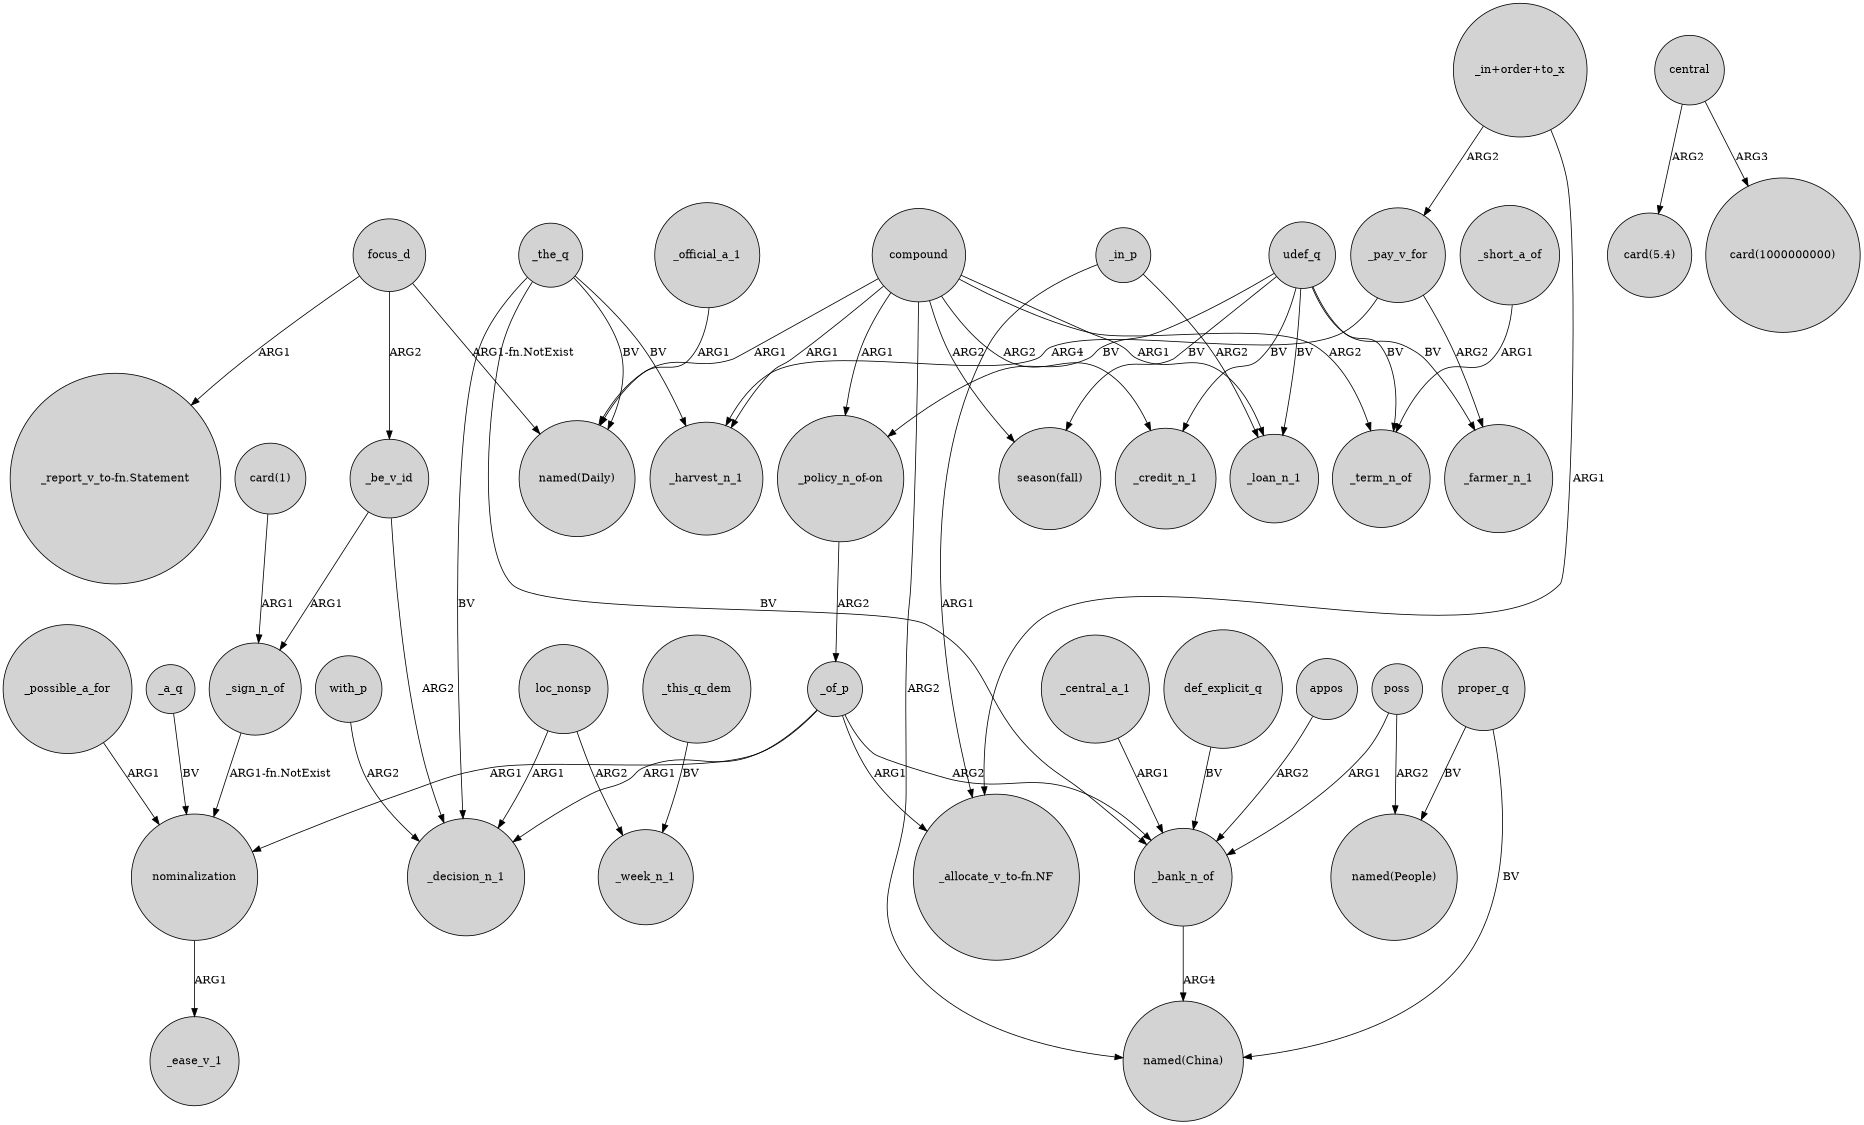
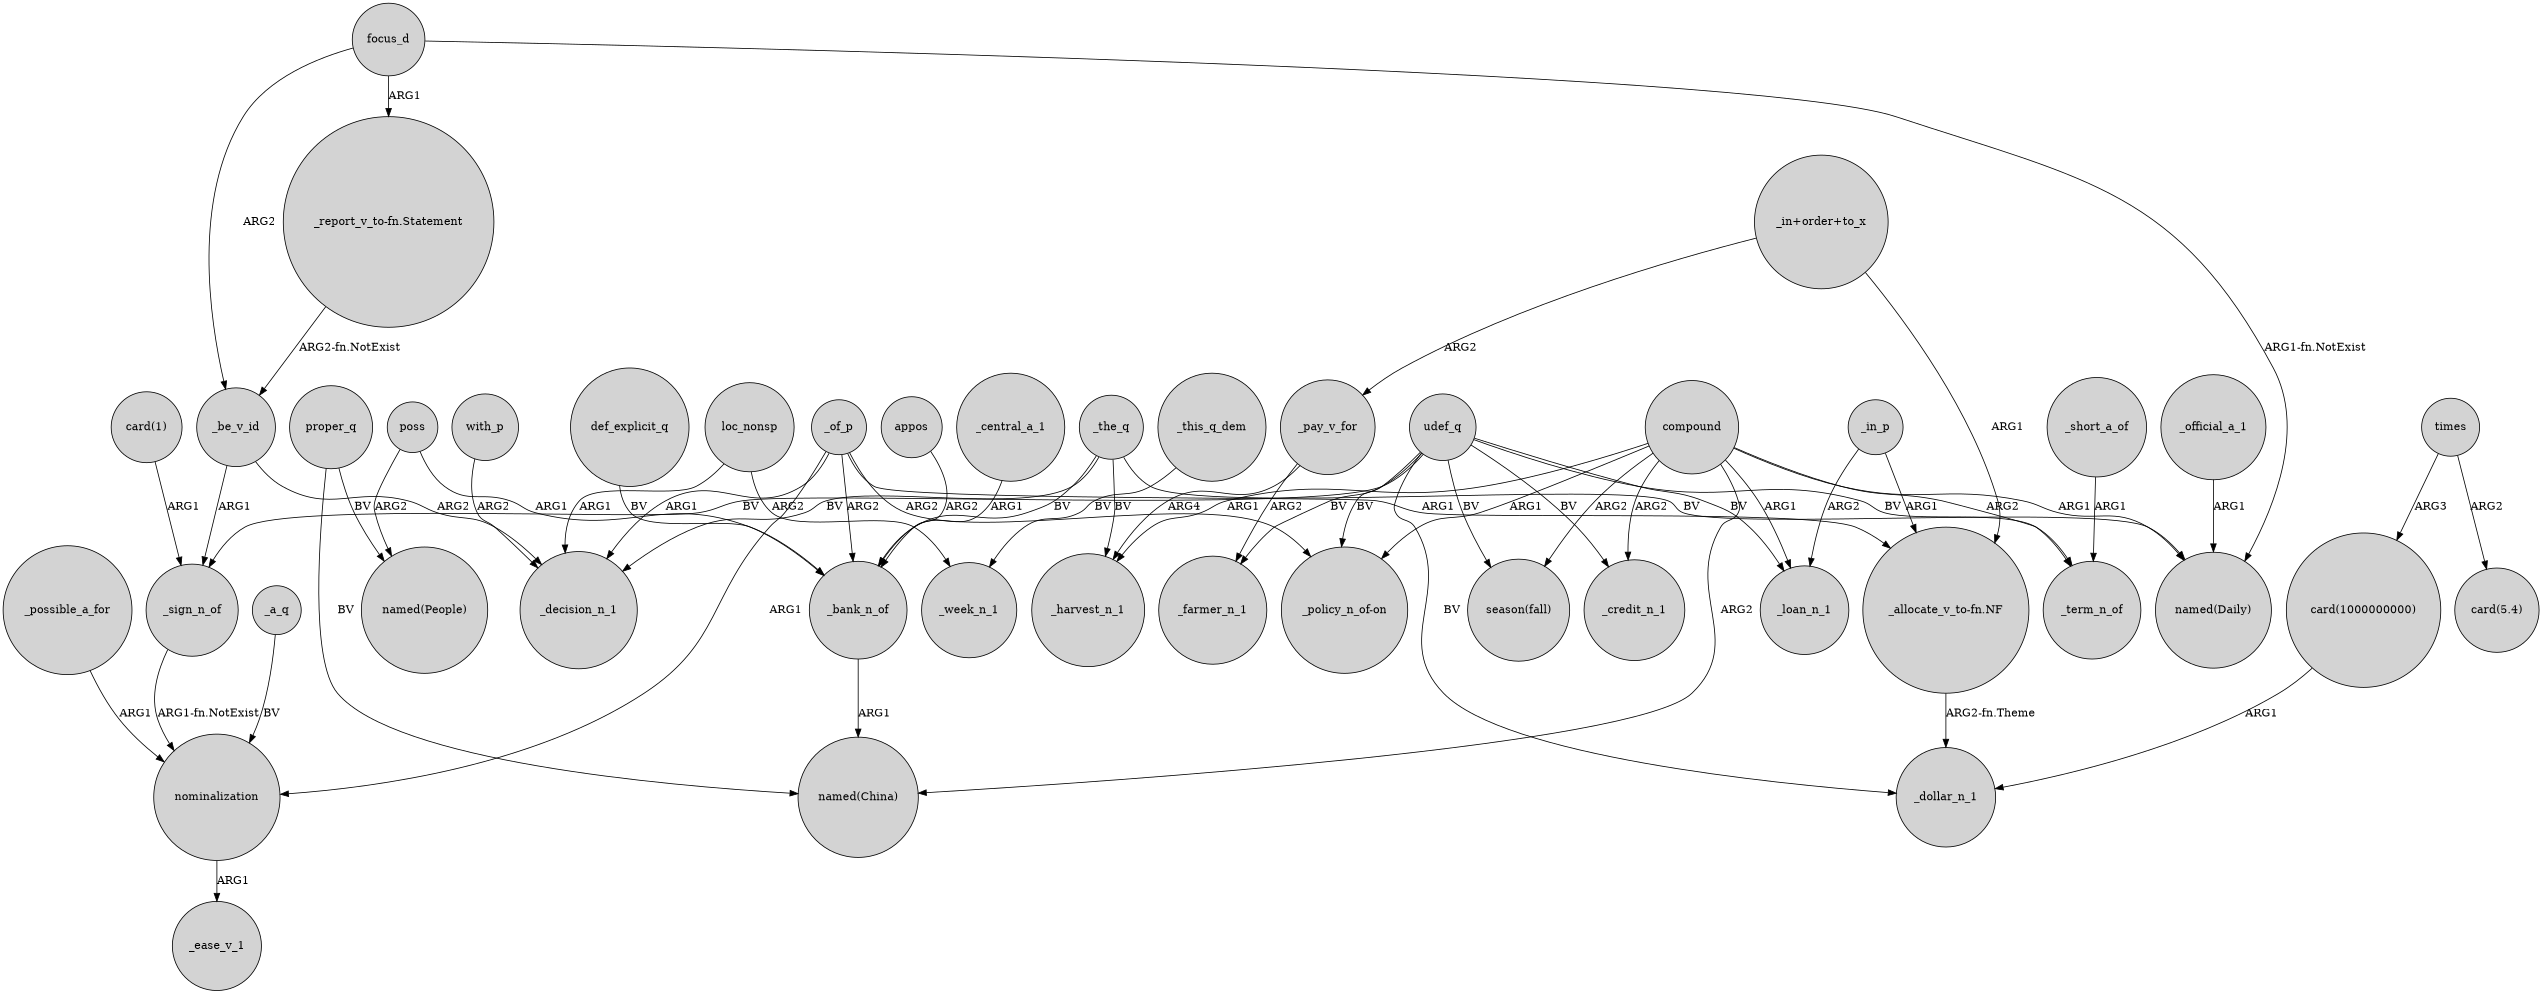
(1690, 70) -> (2451, 427)
none -> (295, 348)
none -> (816, 498)
(837, 598) -> (1080, 518)
none -> (1946, 797)
(1200, 981) -> (875, 714)
